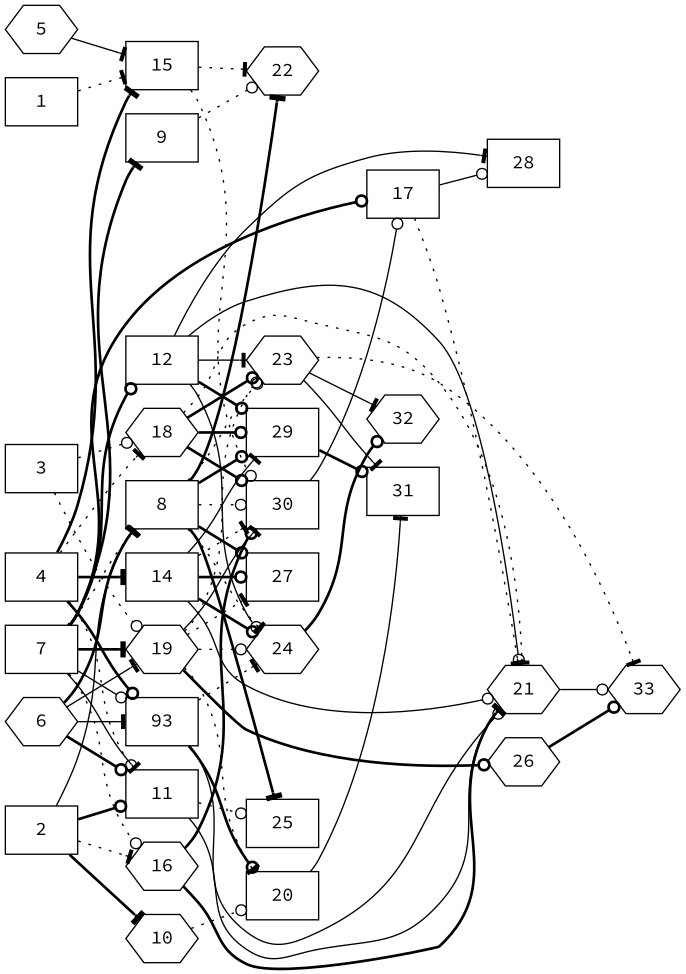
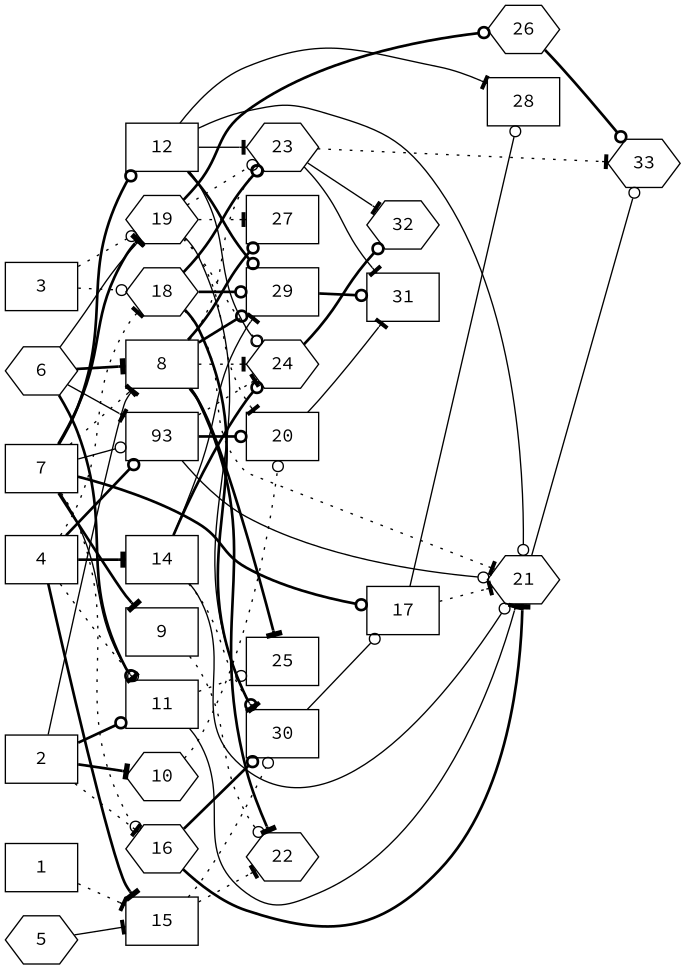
(212, 505) -> none
(217, 577) -> none
